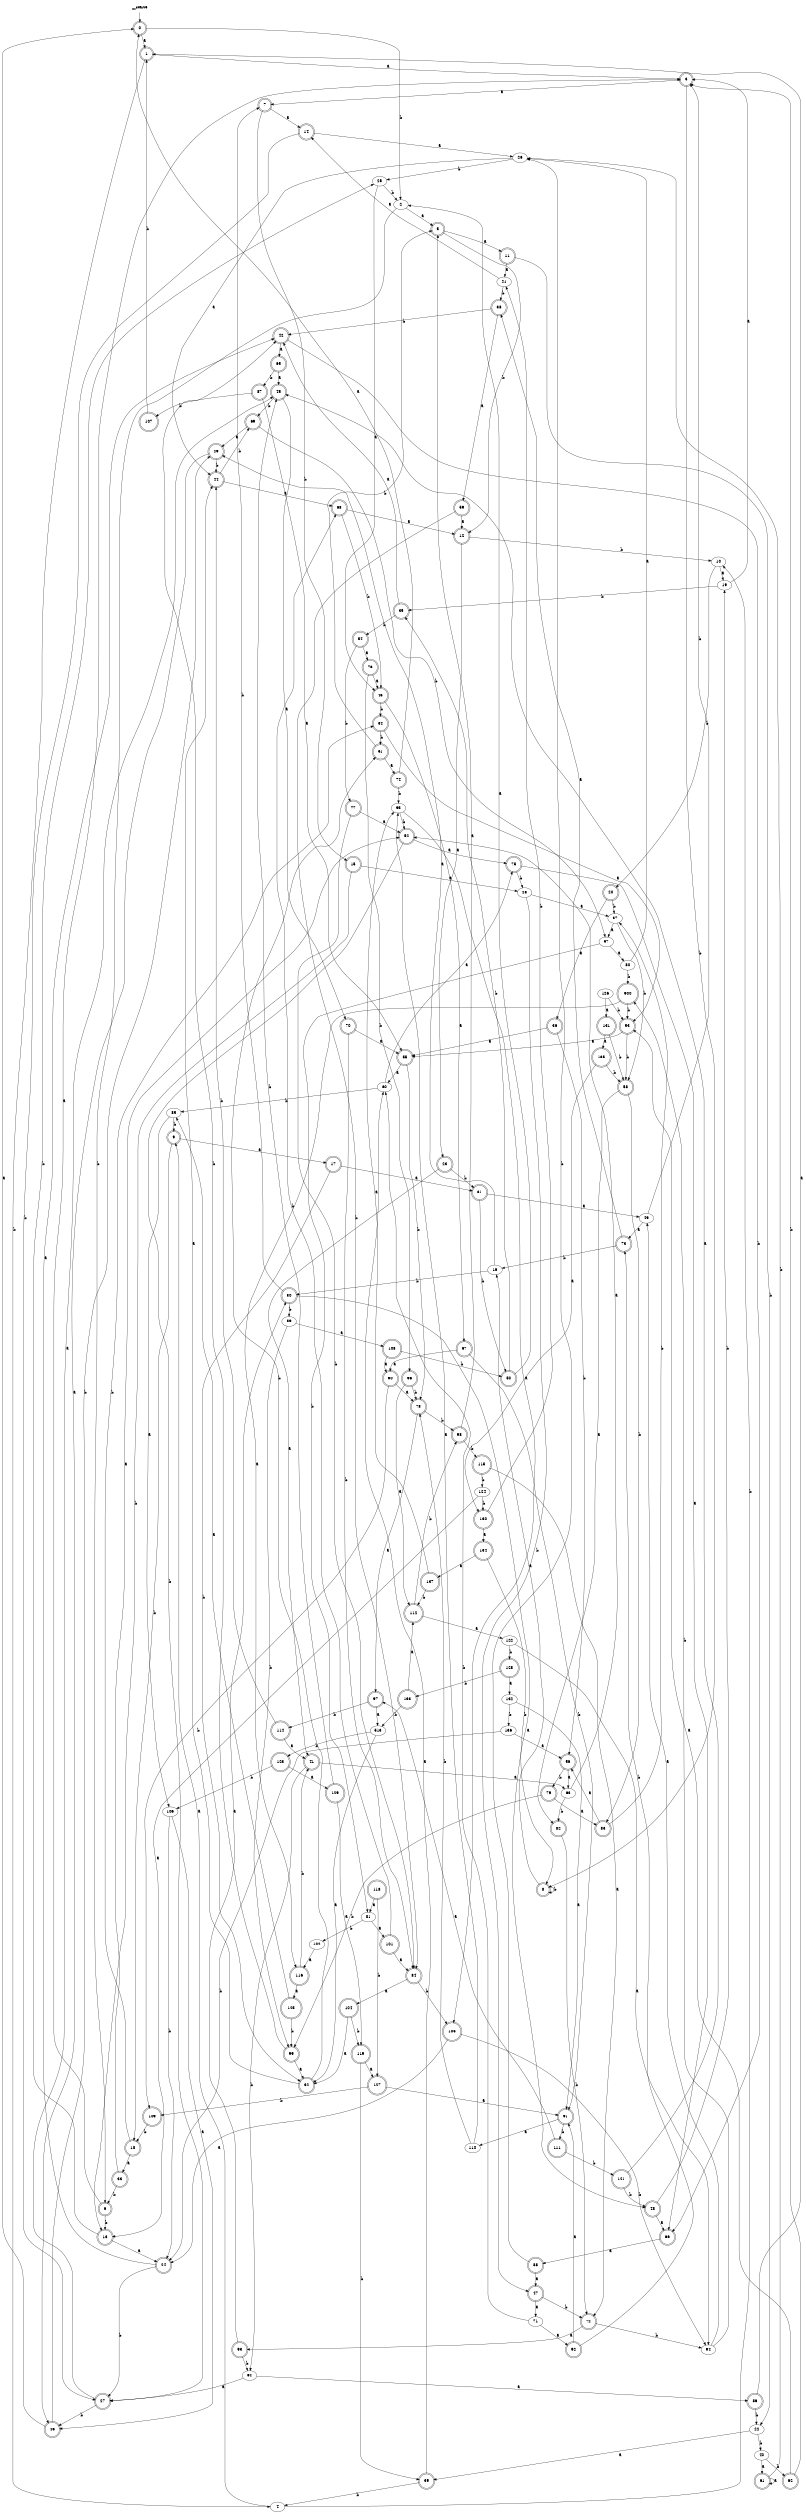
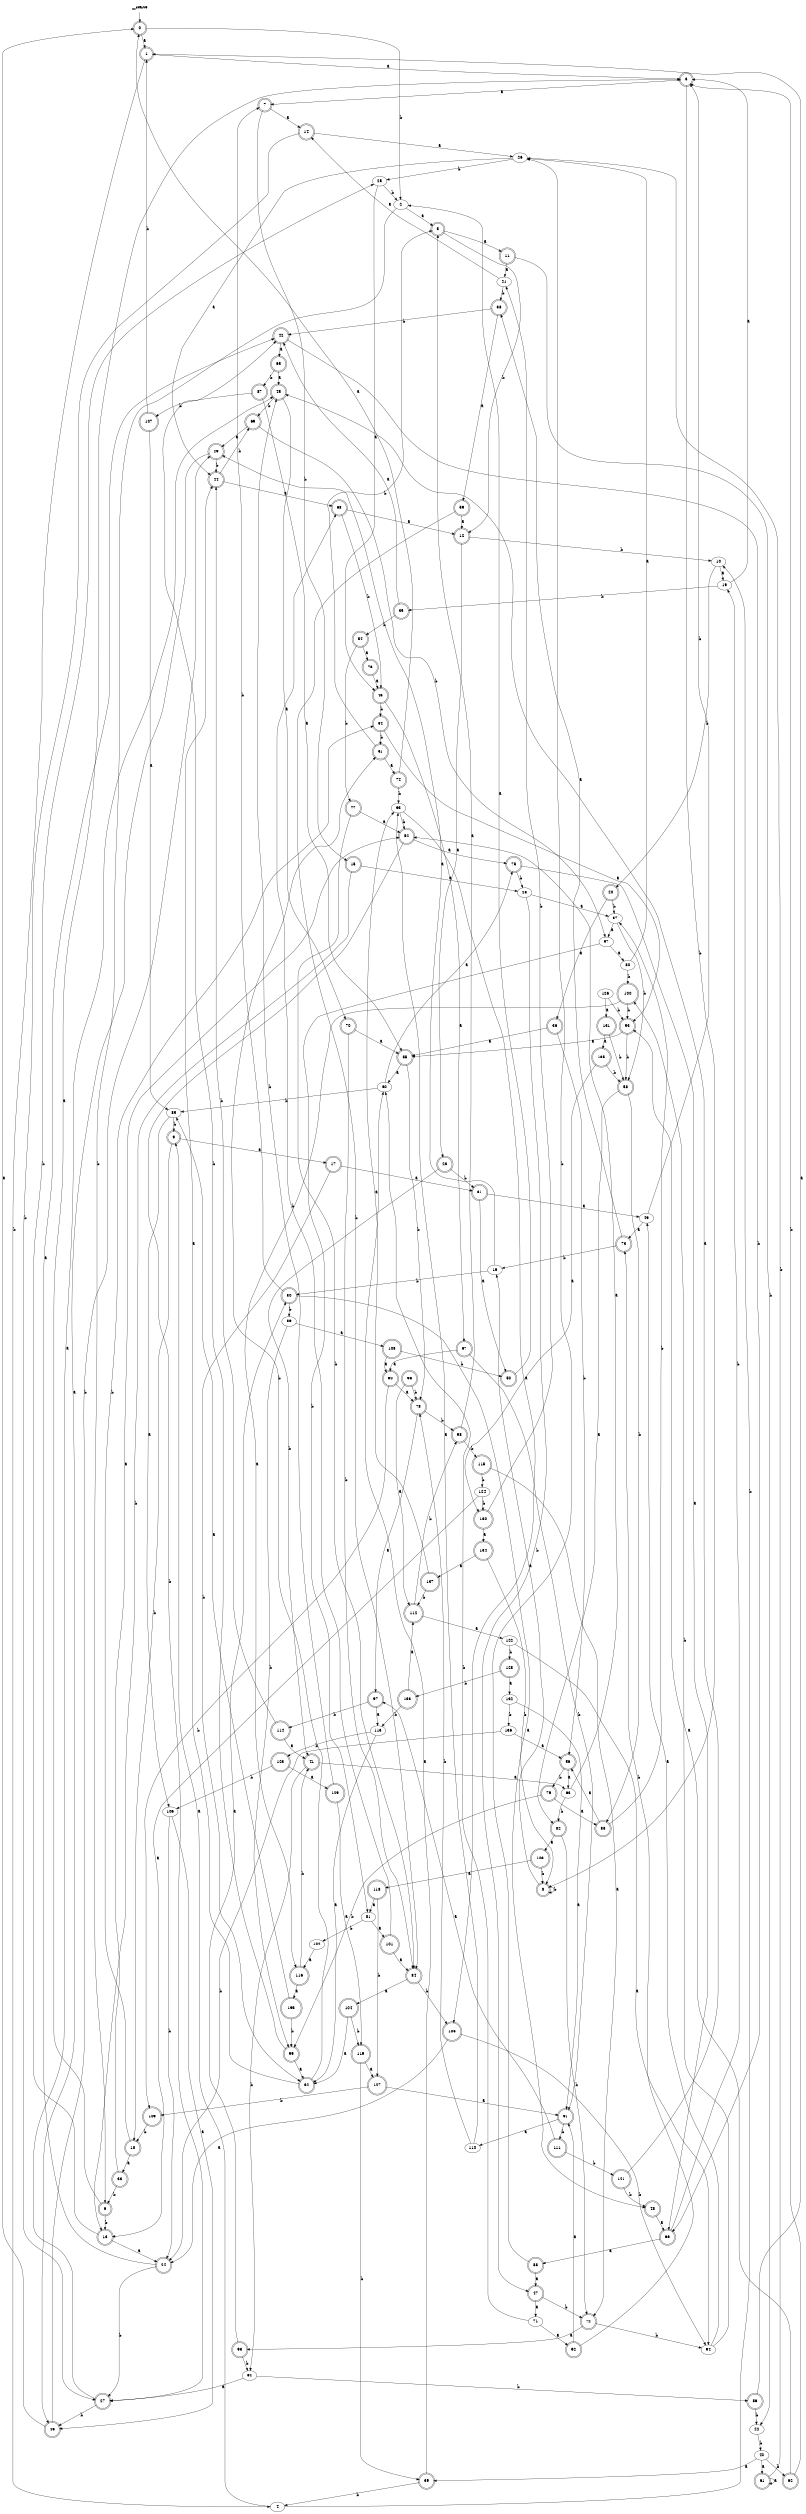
none -> (150, 773)
(493, 988) -> none
(628, 994) -> (628, 994)
(379, 1023) -> none
(483, 1282) -> (483, 1282)
(727, 1405) -> (737, 1417)
(290, 1449) -> (290, 1449)
(378, 1731) -> (378, 1731)
none -> (540, 1858)
(291, 2008) -> (291, 2008)
(519, 2387) -> (519, 2387)
(593, 2455) -> (598, 2477)
